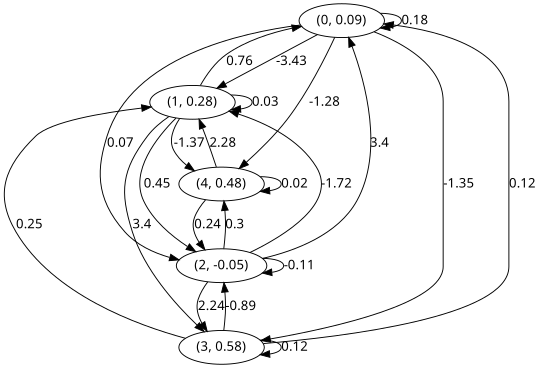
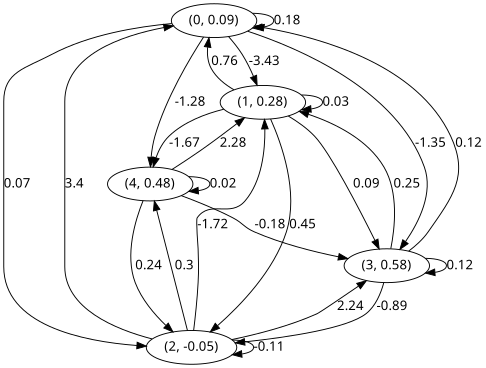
(190, 143) -> (185, 143)
(142, 225) -> (367, 184)
none -> (257, 233)
